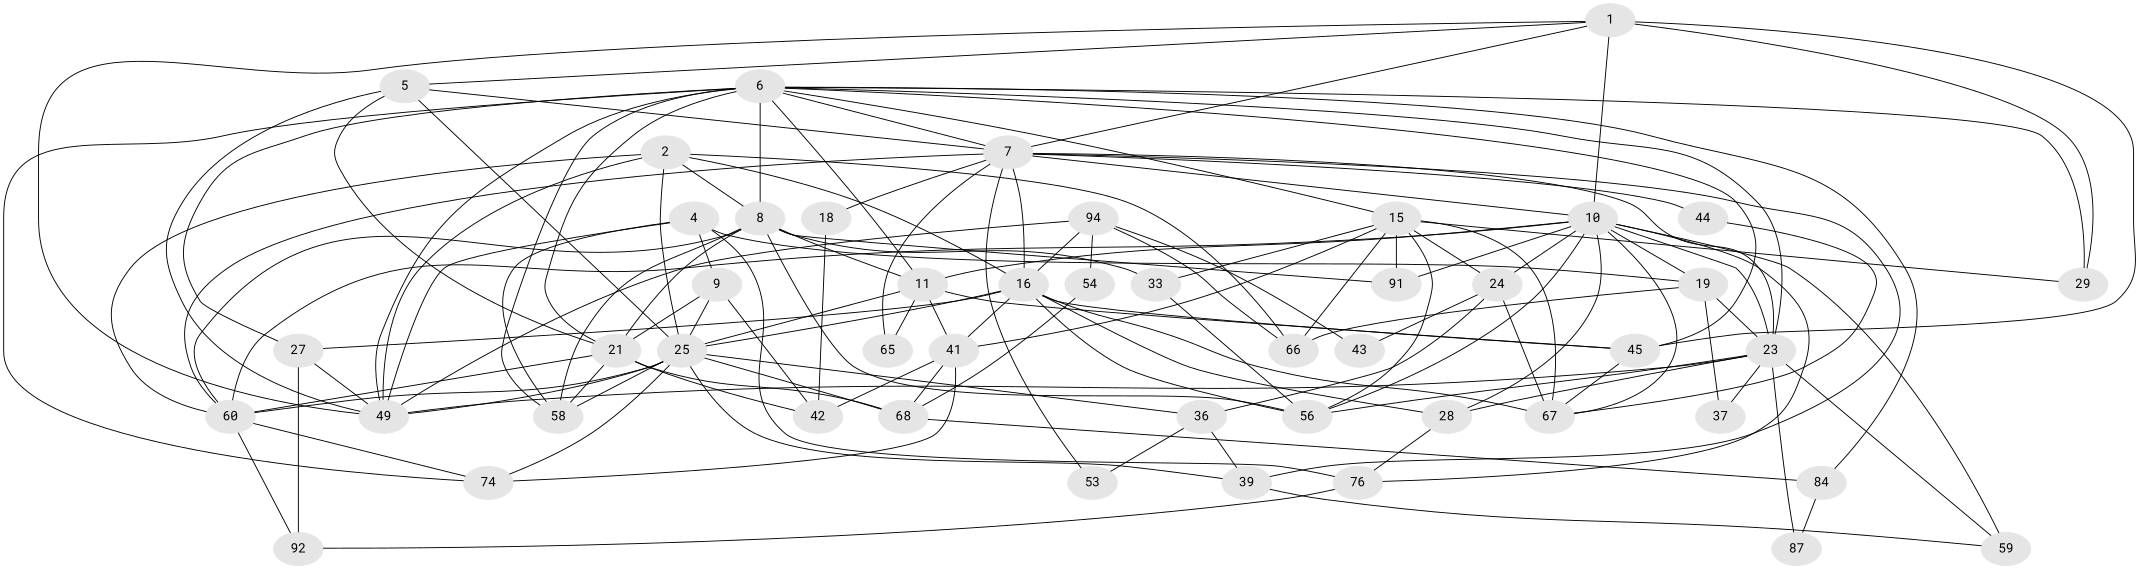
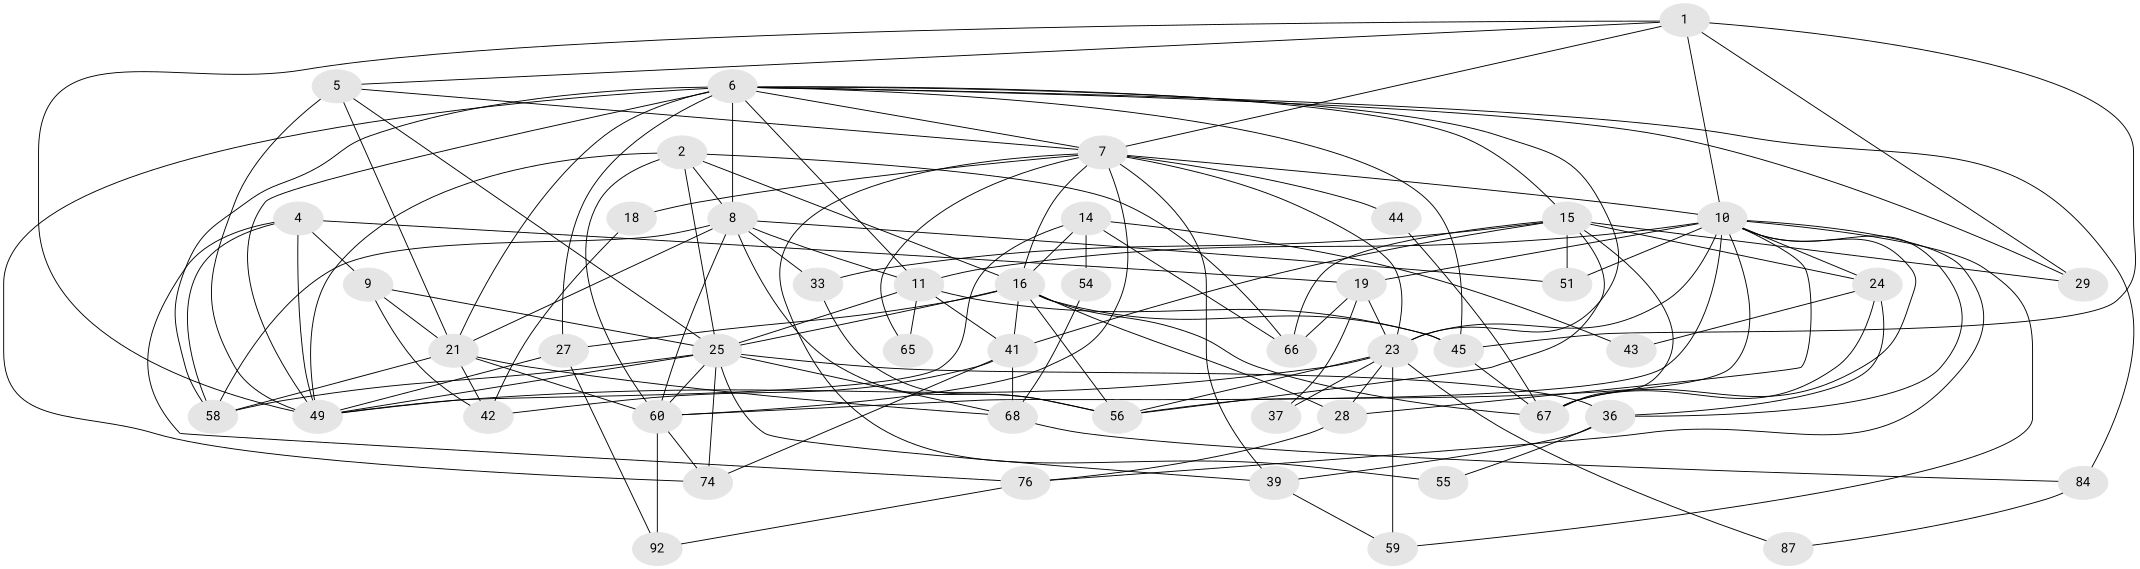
(1093, 218) -> (1086, 218)
(1396, 285) -> (1567, 285)
none -> (1943, 365)
(1092, 483) -> (1443, 483)
